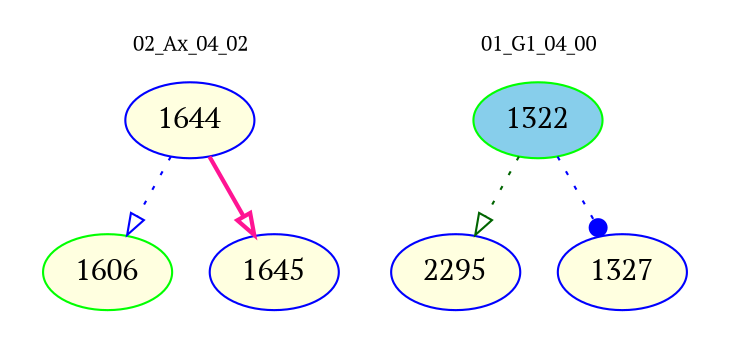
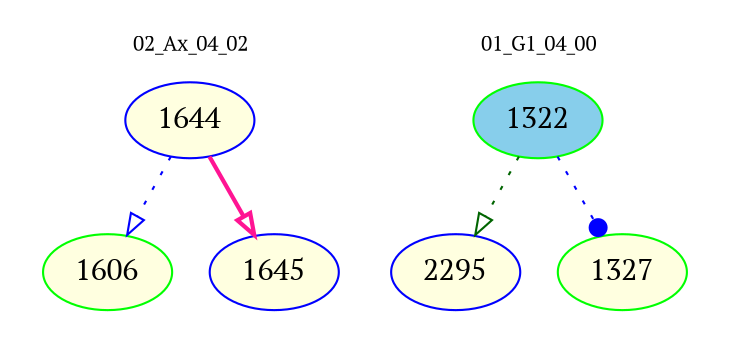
(622, 272) -> (622, 272)
